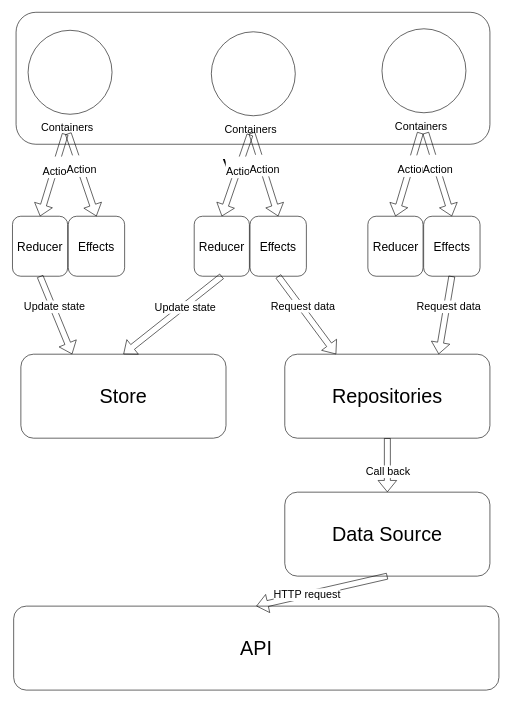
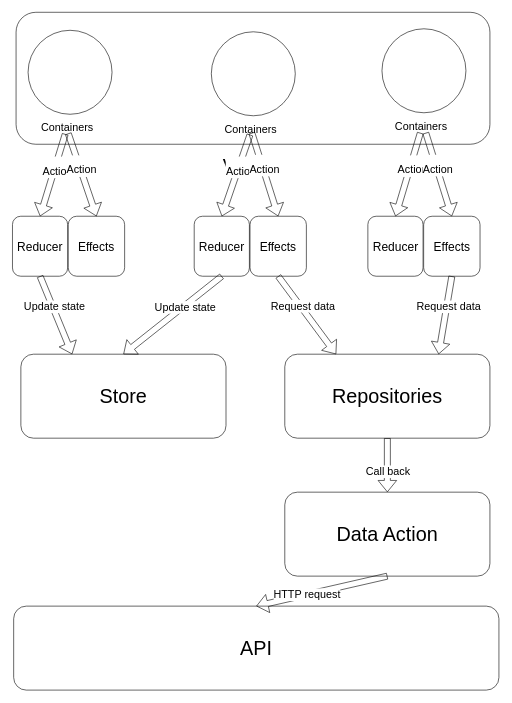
(387, 534) -> (387, 534)
